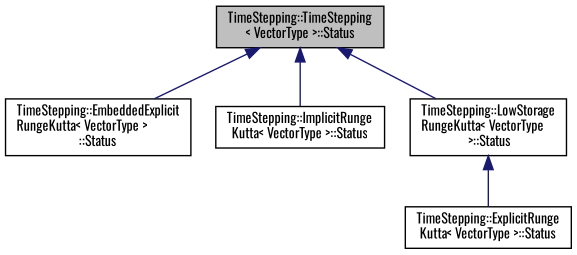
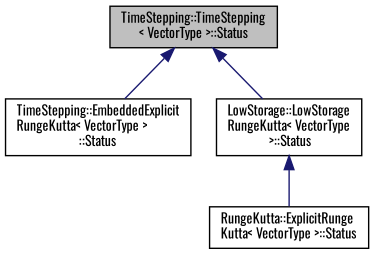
(300, 127) -> none
(488, 127) -> (289, 127)
(488, 228) -> (289, 228)
